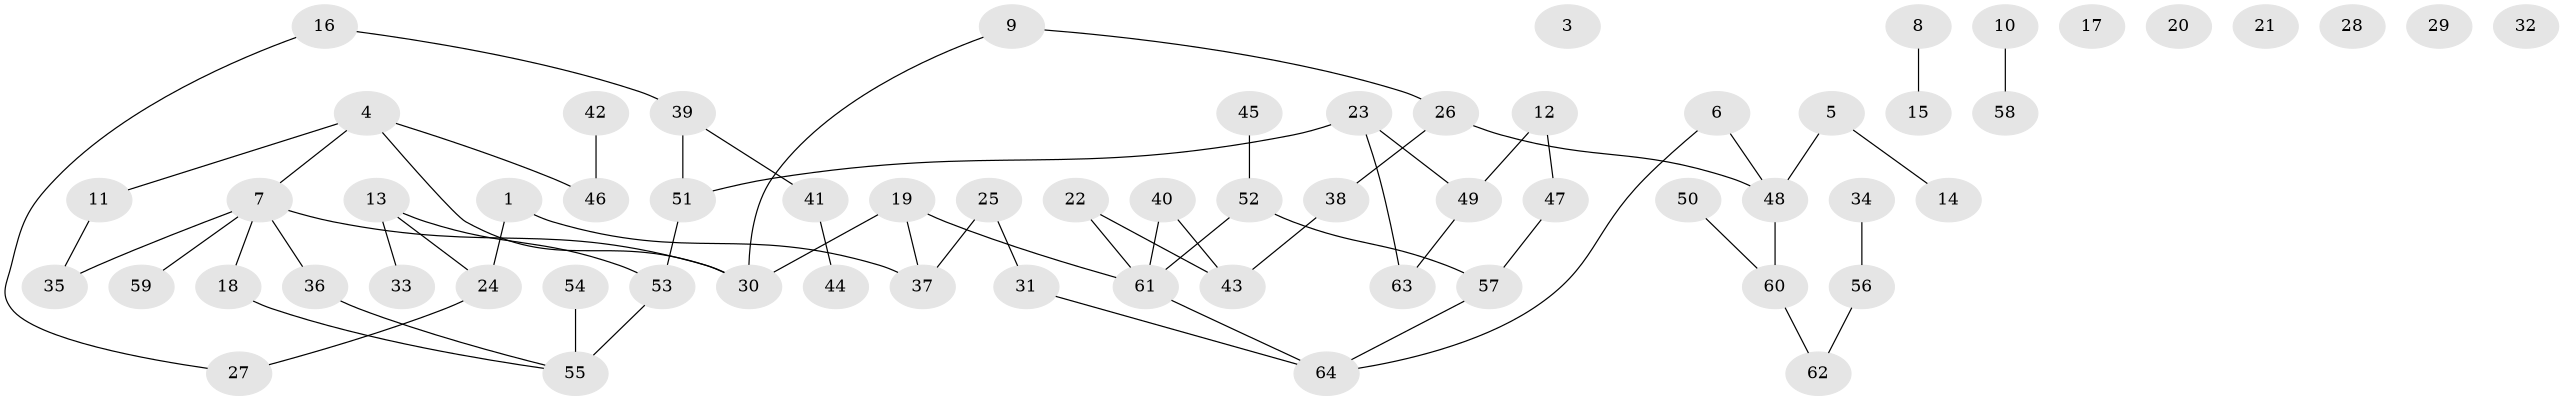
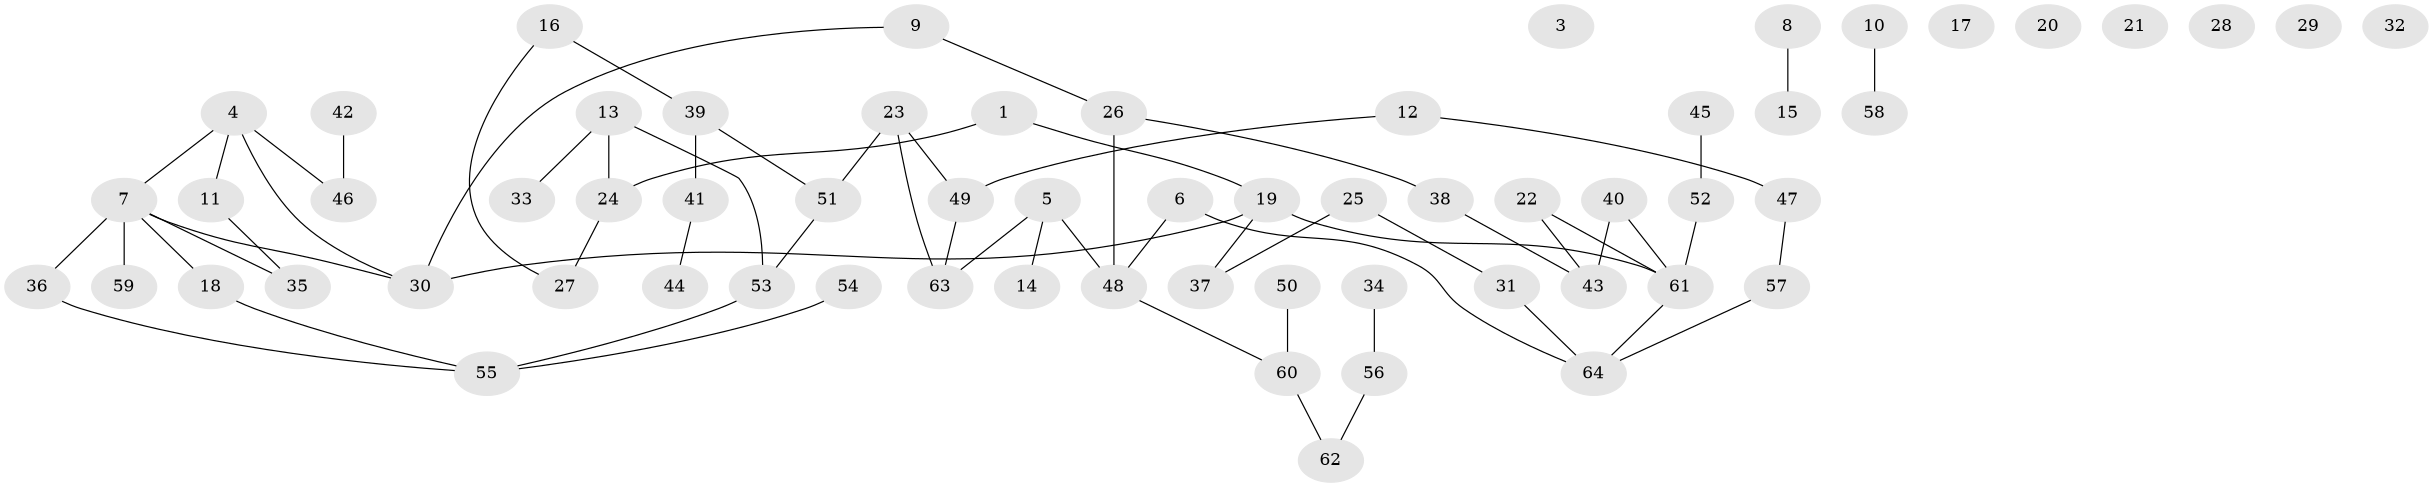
none -> (994, 243)
(716, 244) -> (1143, 154)
(1369, 244) -> none
